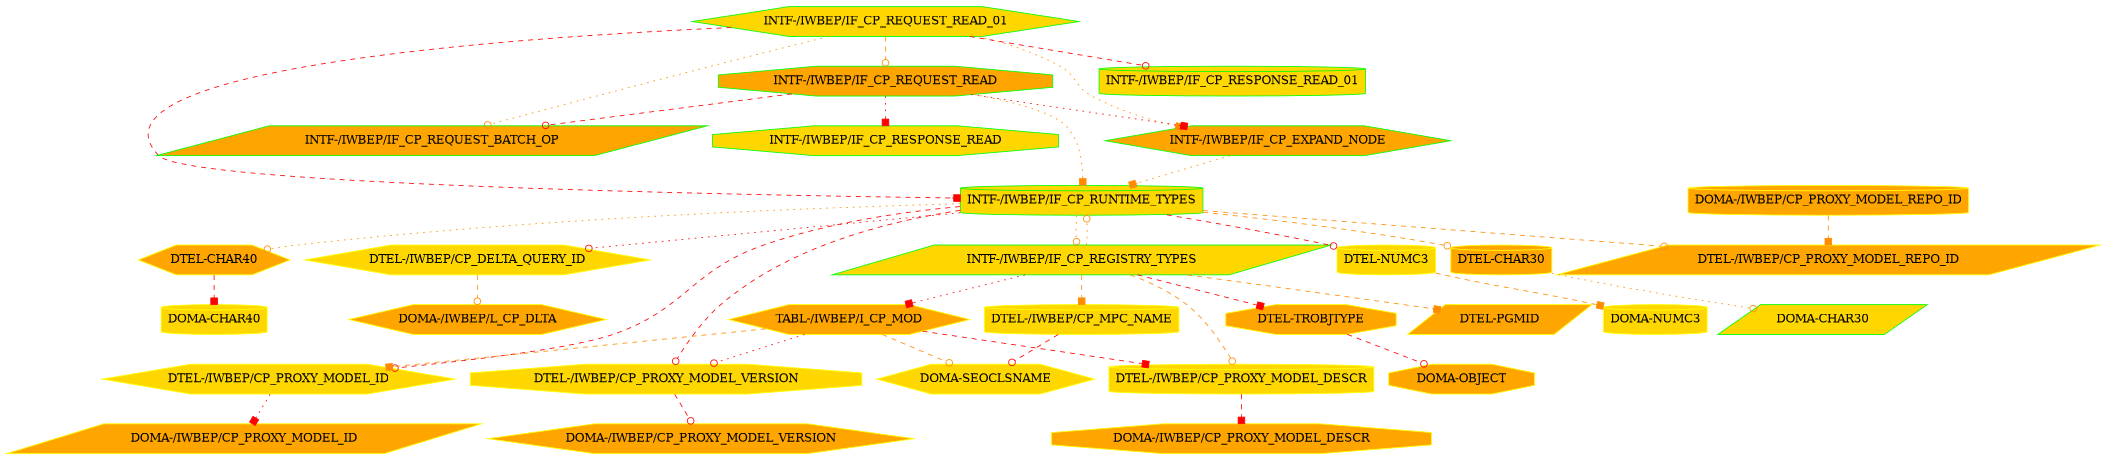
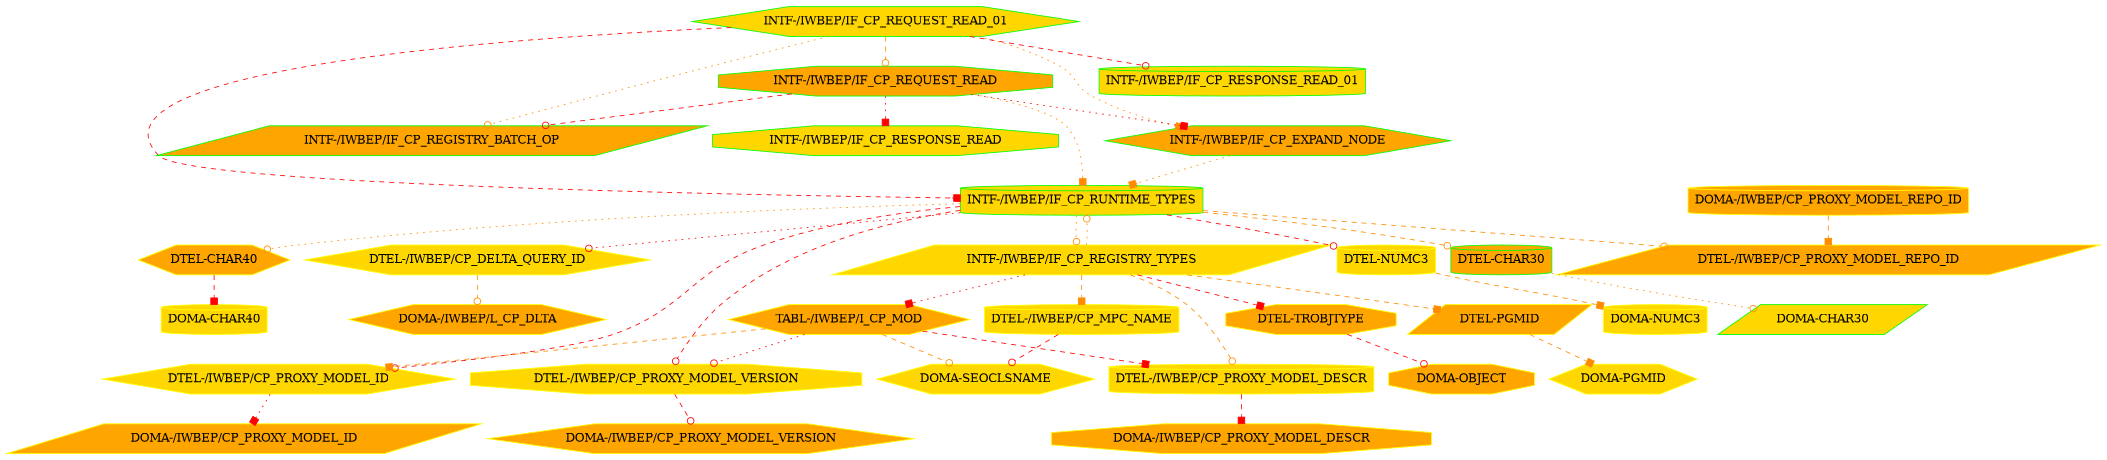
(432, 141) -> (432, 141)
(1082, 260) -> (1082, 260)
(1501, 260) -> (1501, 260)
none -> (1623, 379)
